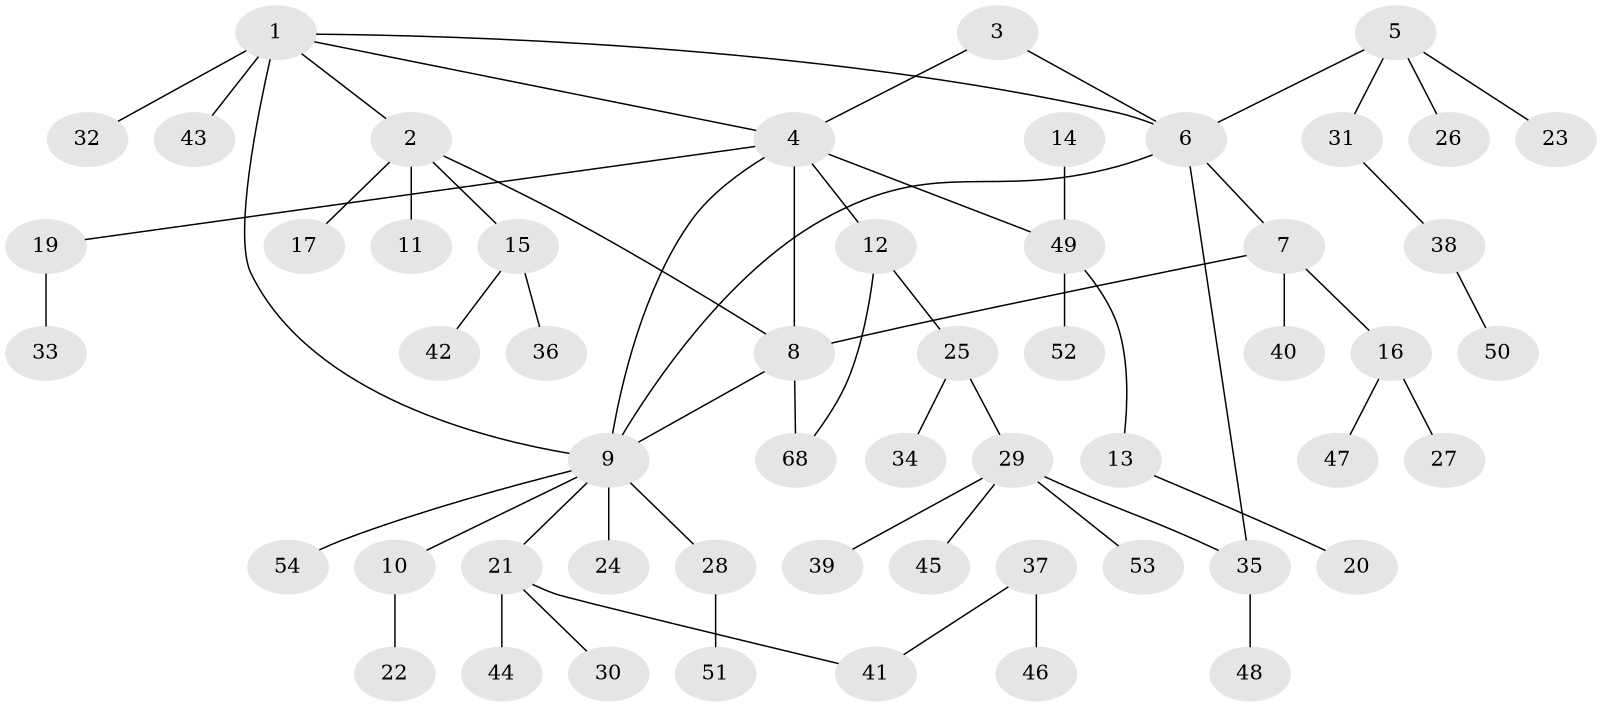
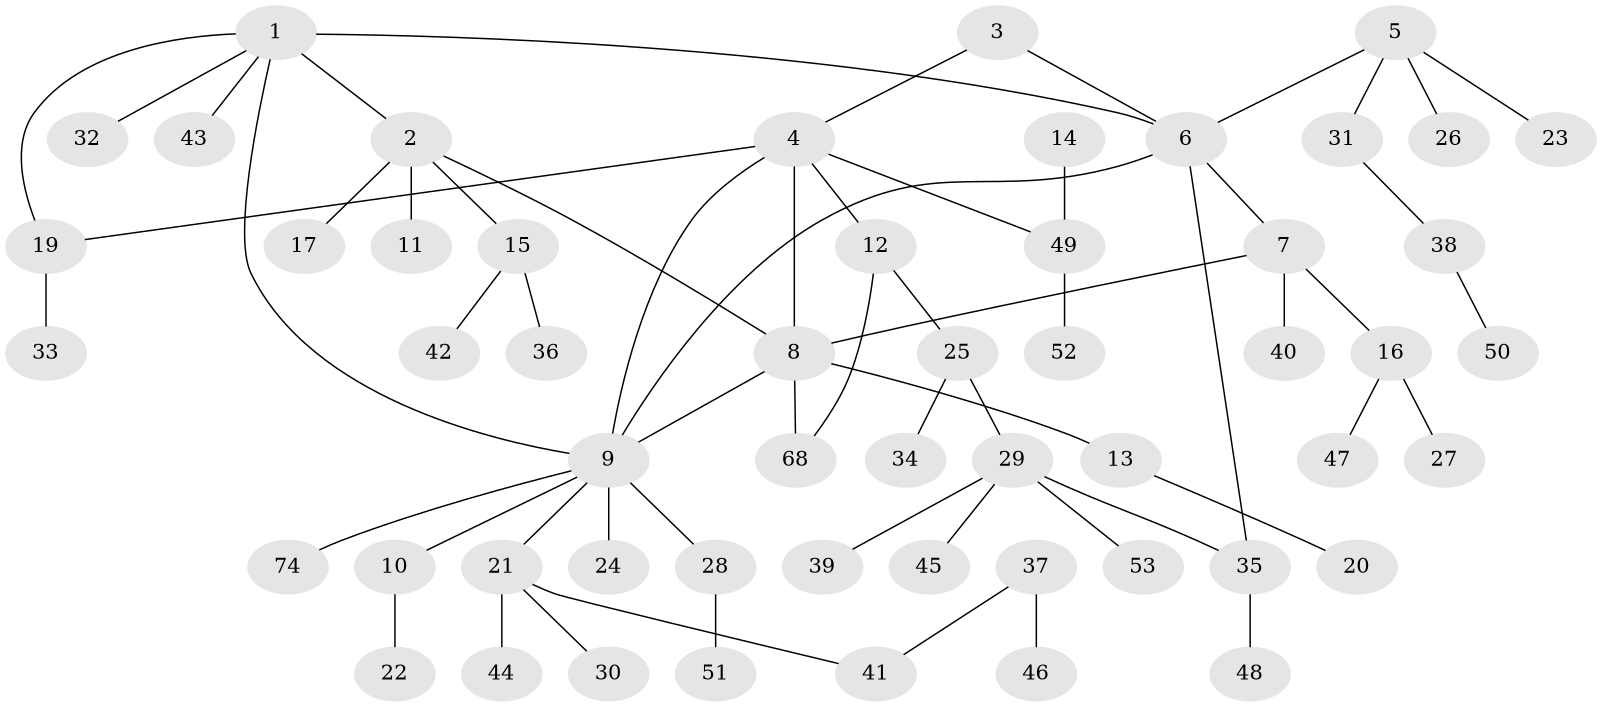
(535, 86) -> (75, 75)
(1123, 347) -> (962, 399)
(288, 567) -> (288, 567)
